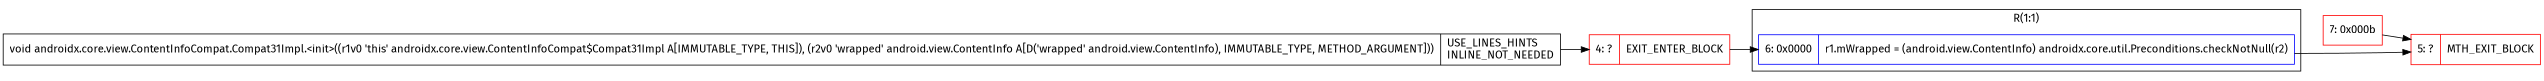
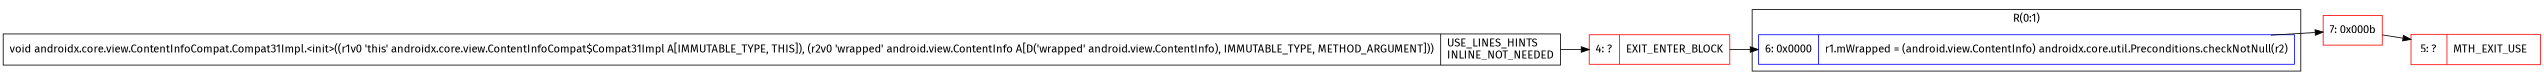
(2026, 19) -> (2026, 19)
(2490, 49) -> (2490, 49)
(2349, 53) -> (2293, 34)
